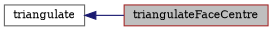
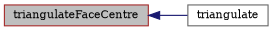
(110, 15) -> (174, 15)
